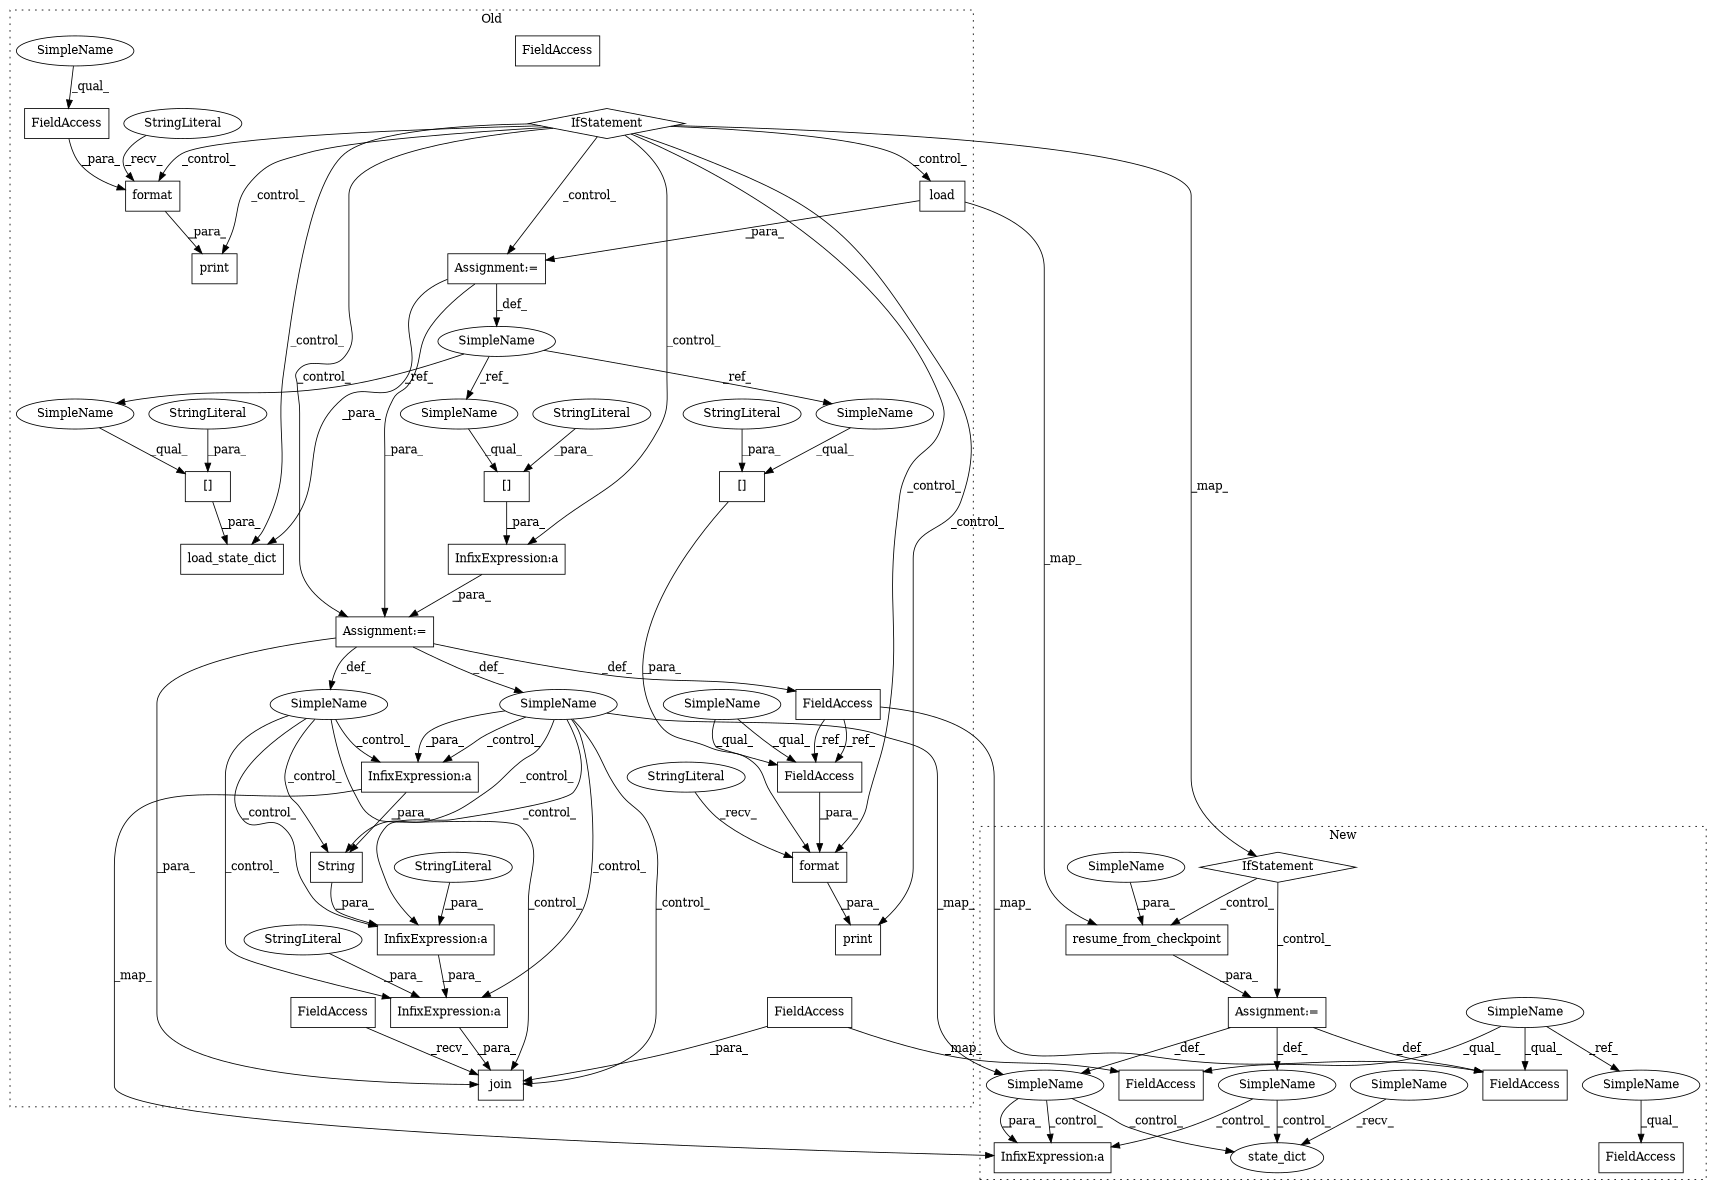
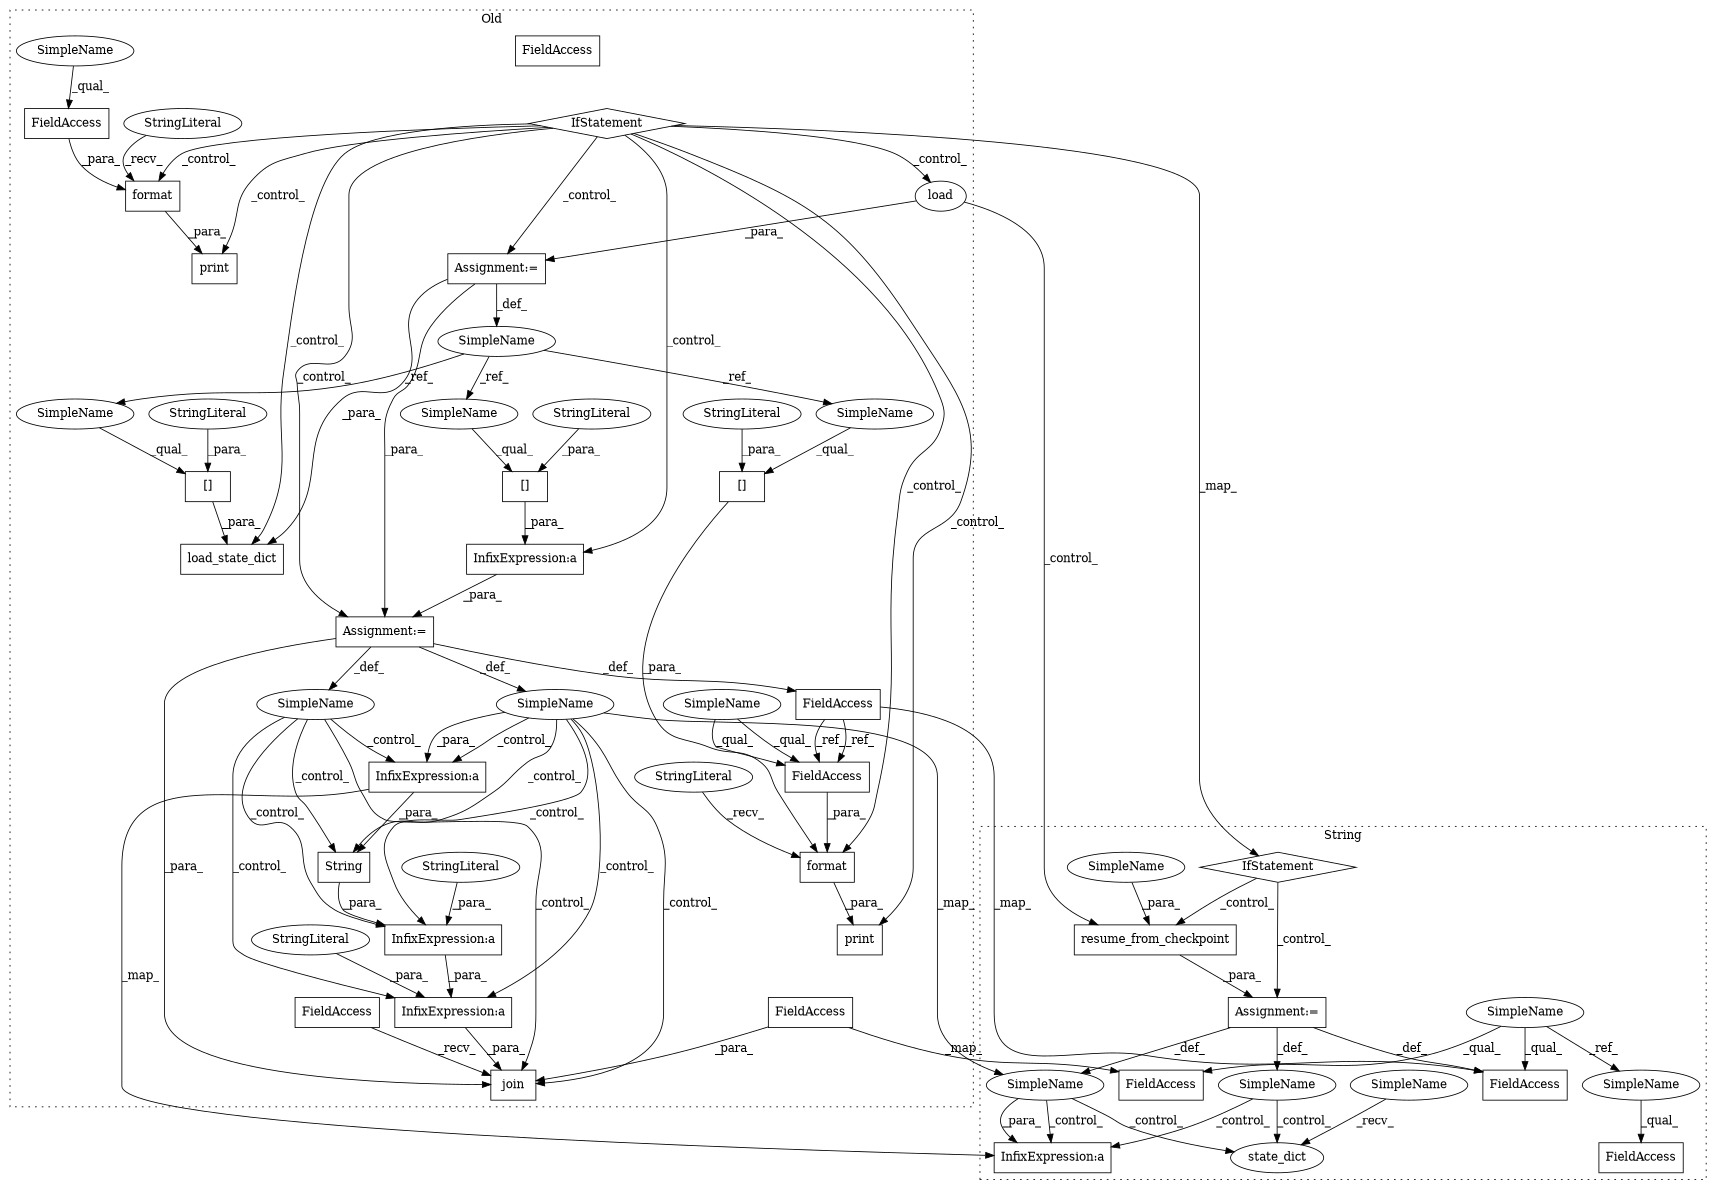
(942, 196) -> (941, 196)
(1063, 559) -> (1071, 559)
(1343, 836) -> (1343, 836)
